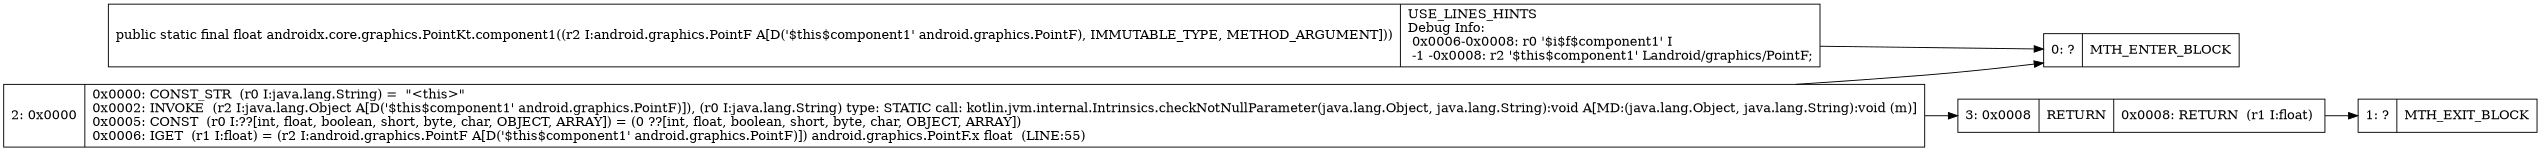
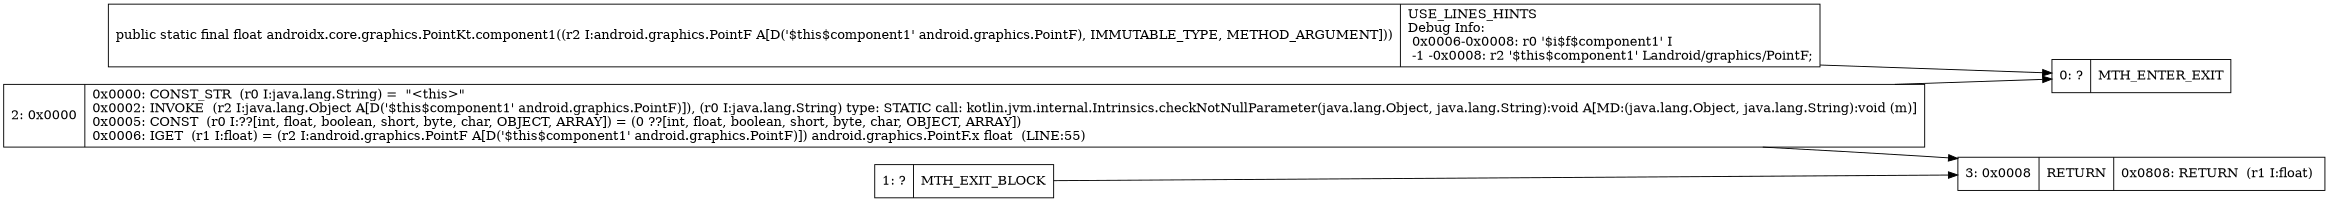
(2161, 50) -> (2161, 76)
(2219, 115) -> (2219, 173)
(2337, 116) -> (1501, 178)
